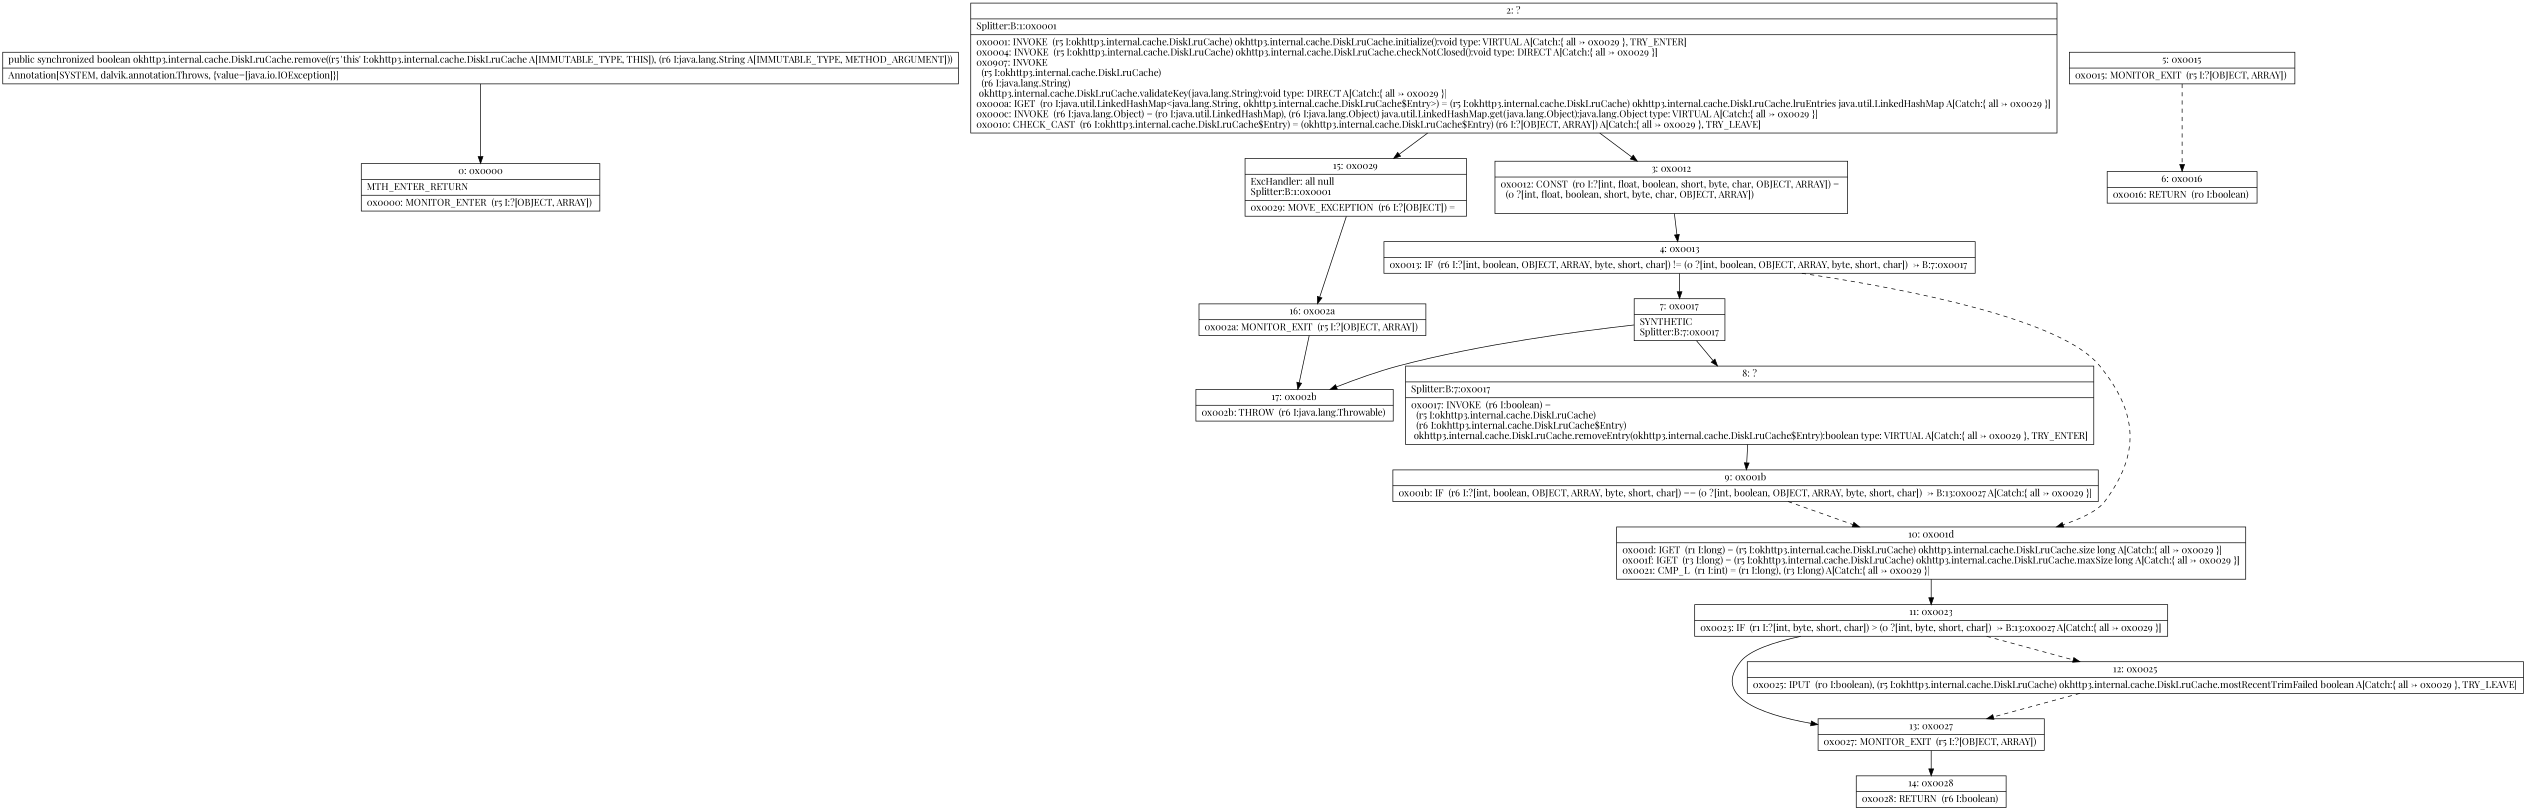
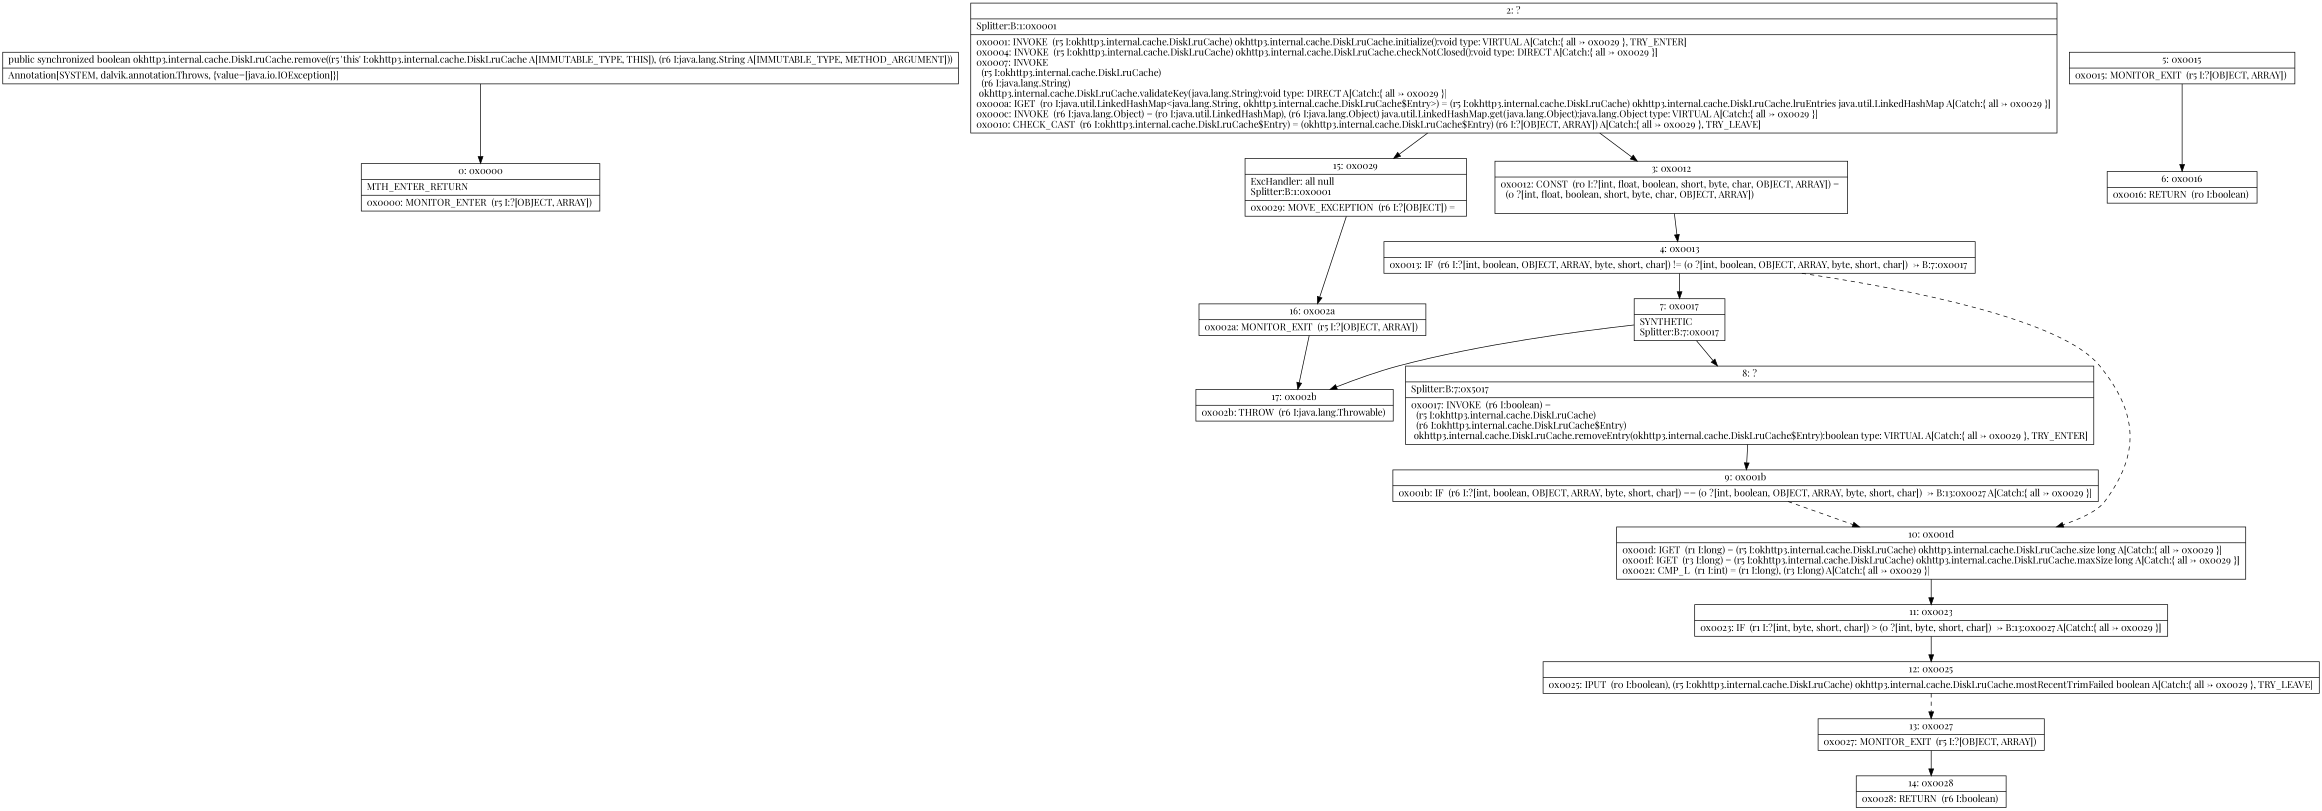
(1015, 63) -> (1015, 63)
(2182, 124) -> (2182, 124)
(1451, 389) -> (1450, 389)
(2030, 648) -> (1931, 646)
(1733, 685) -> none
